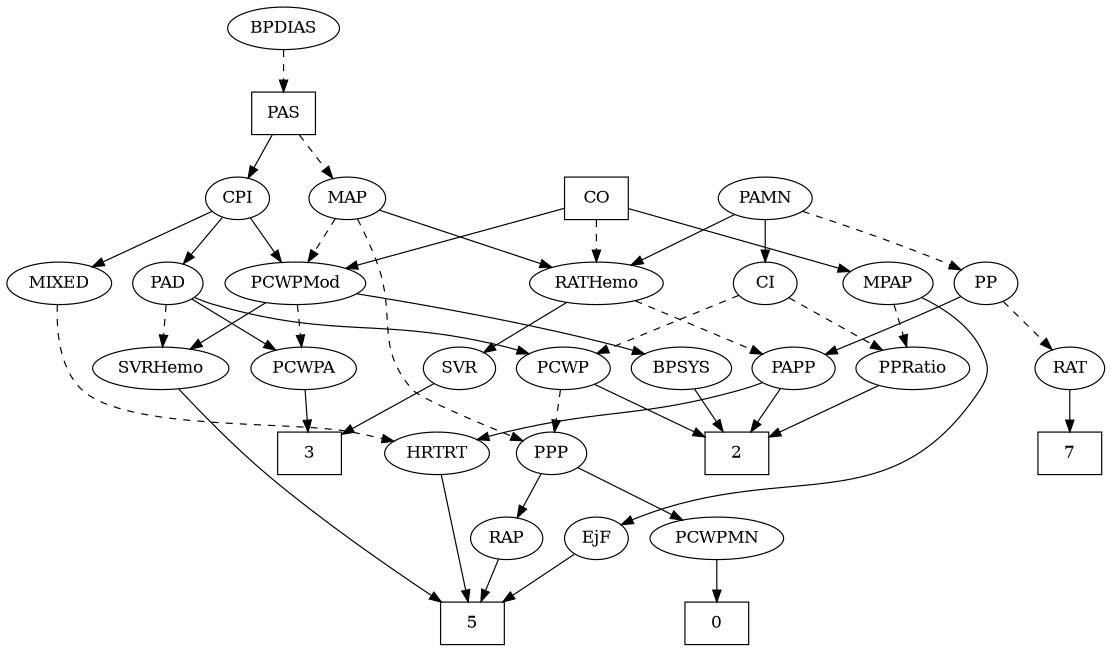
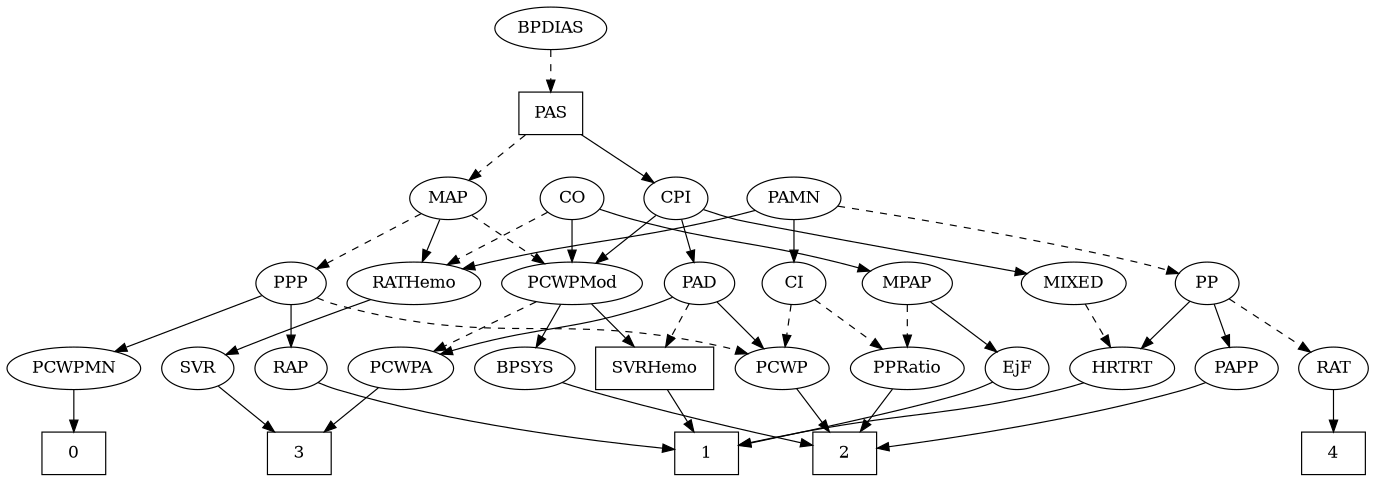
(596, 198) -> (572, 198)
(693, 325) -> none
(161, 368) -> (655, 368)
(558, 405) -> (505, 328)
(626, 412) -> (1170, 321)
(1070, 453) -> (1333, 453)
(472, 623) -> (707, 453)
